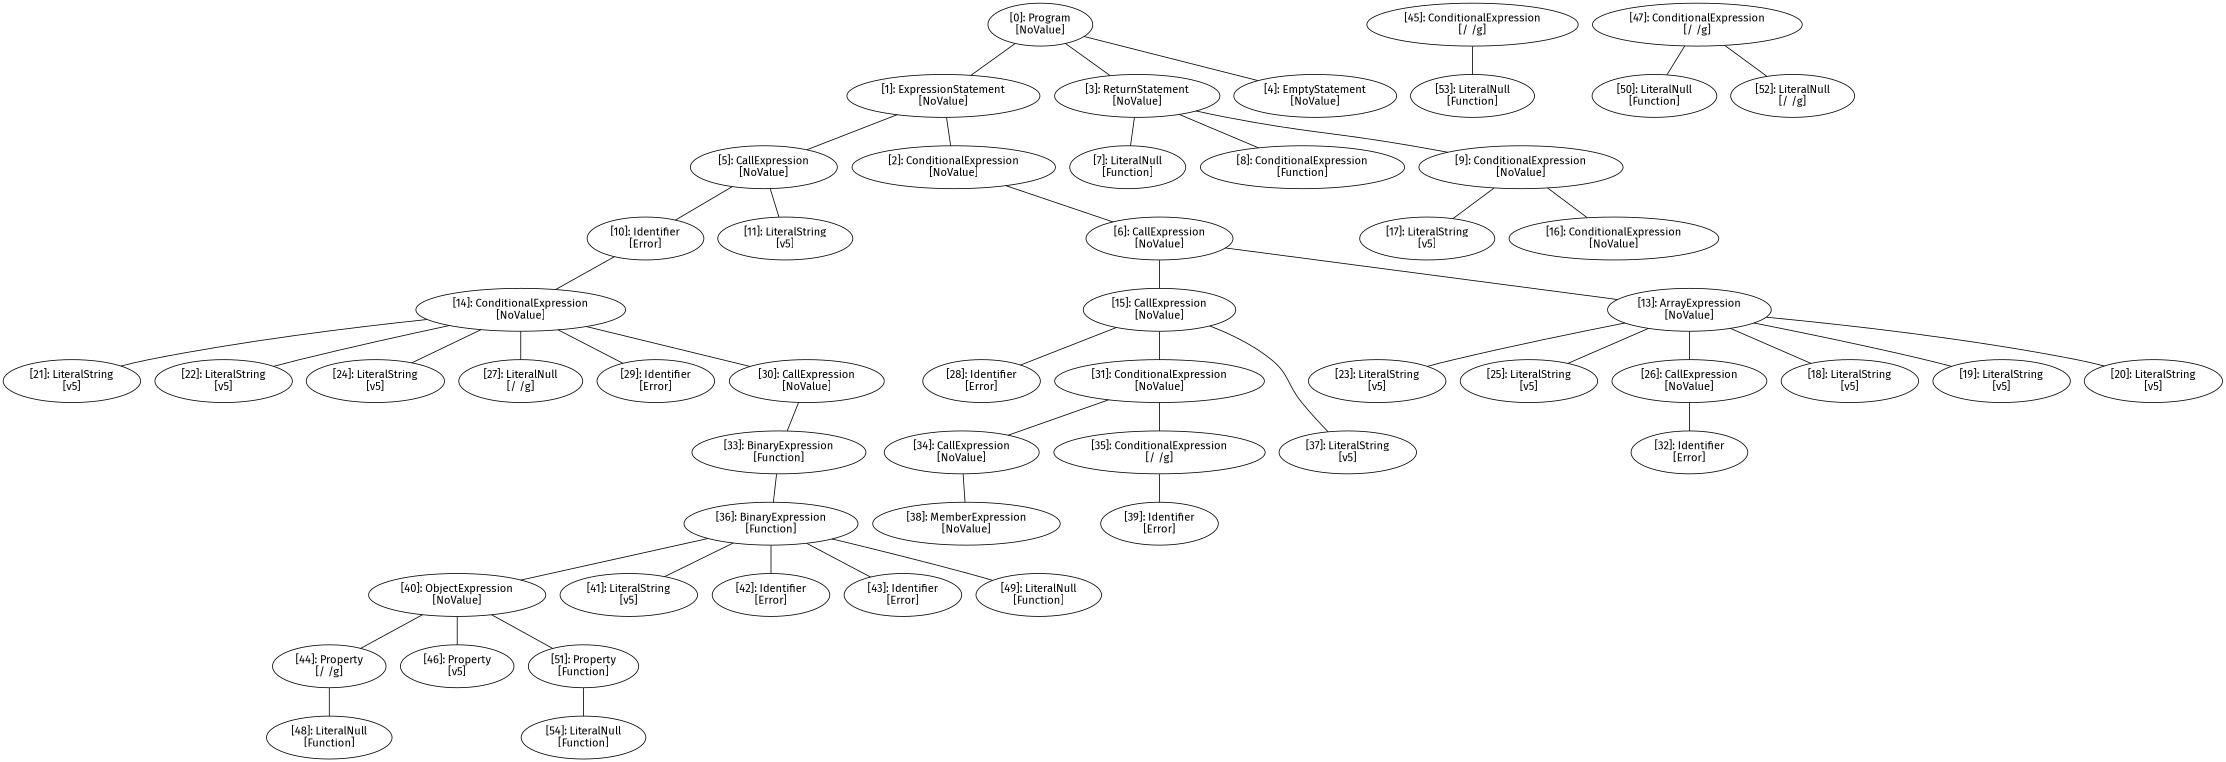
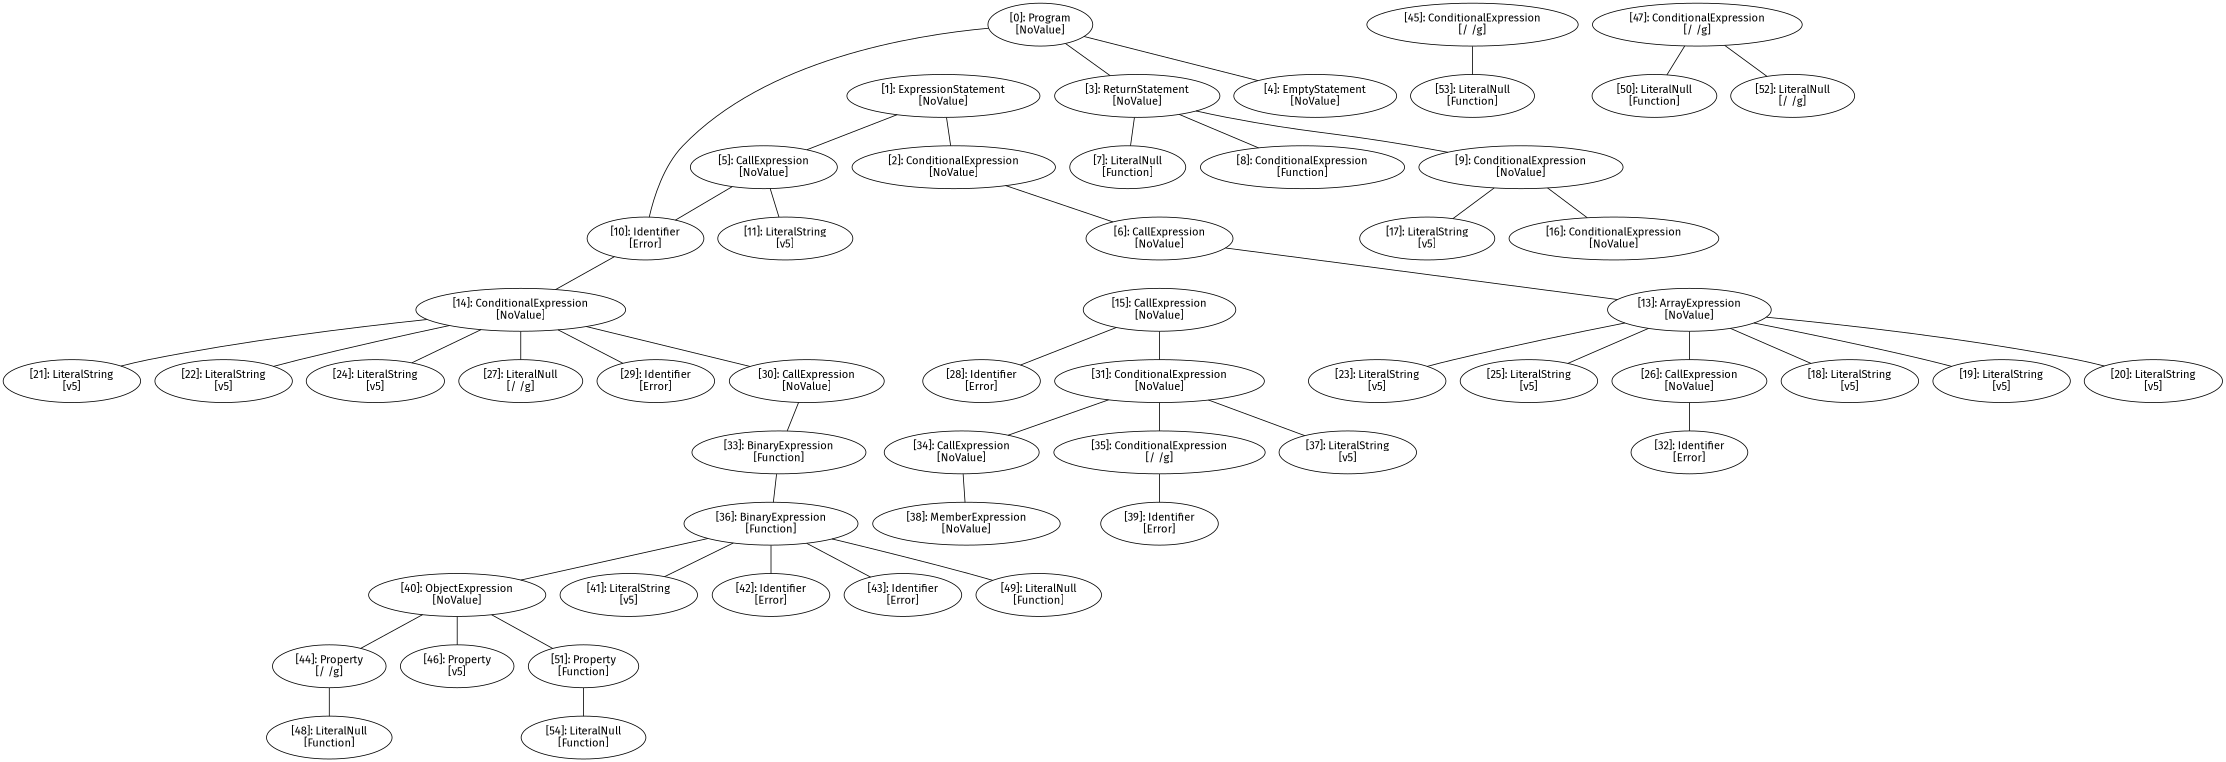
(993, 59) -> (788, 76)
(1159, 274) -> none
(1279, 367) -> (1257, 418)
